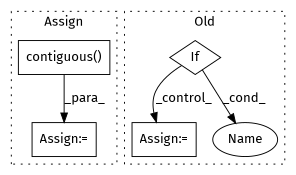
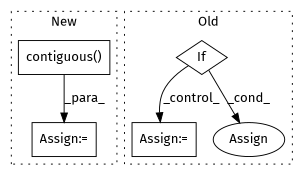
(64, 22) -> (64, 22)
(245, 140) -> (249, 140)
